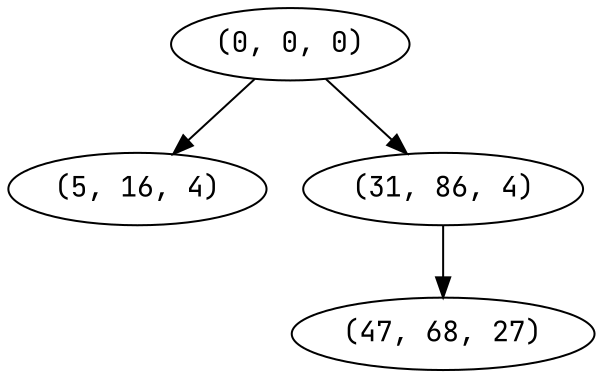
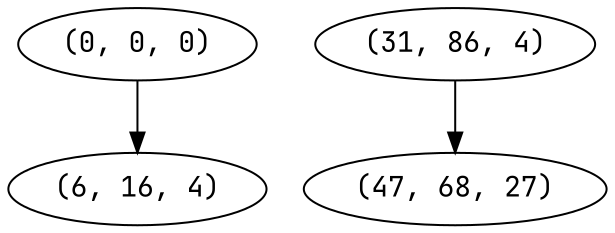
(359, 109) -> none
(137, 189) -> (137, 189)
